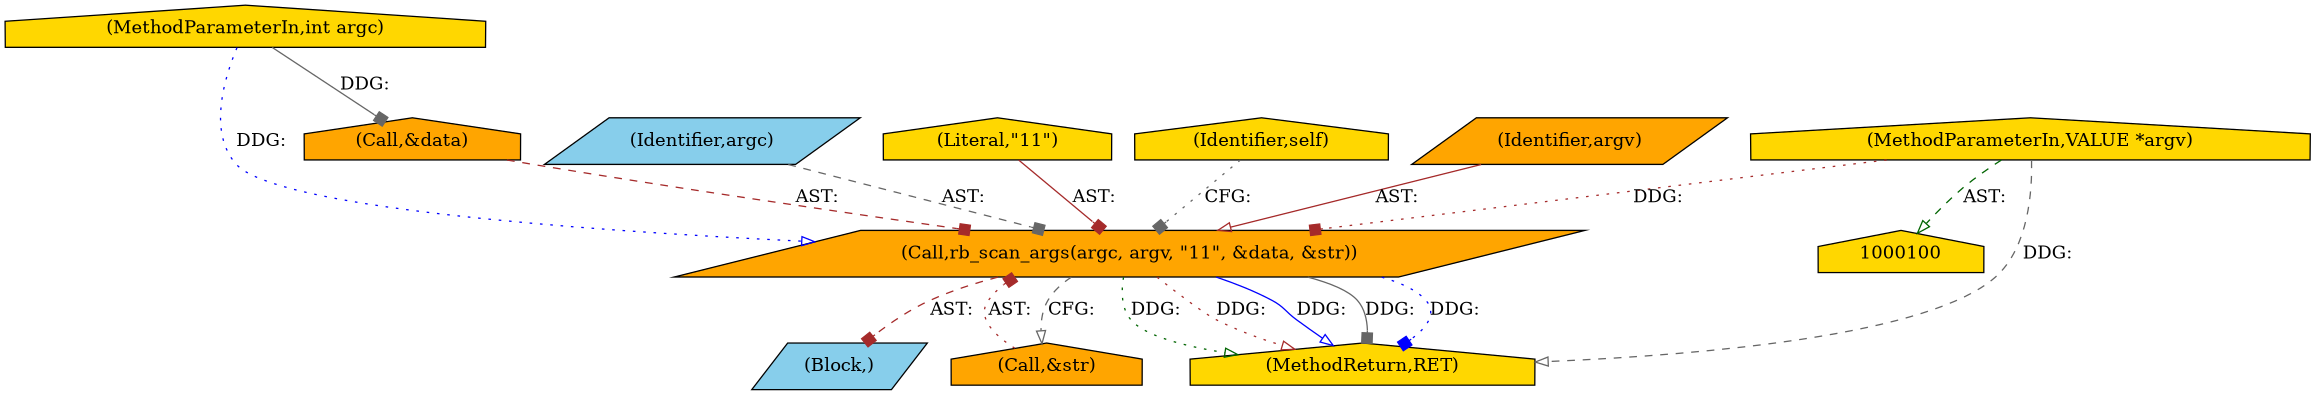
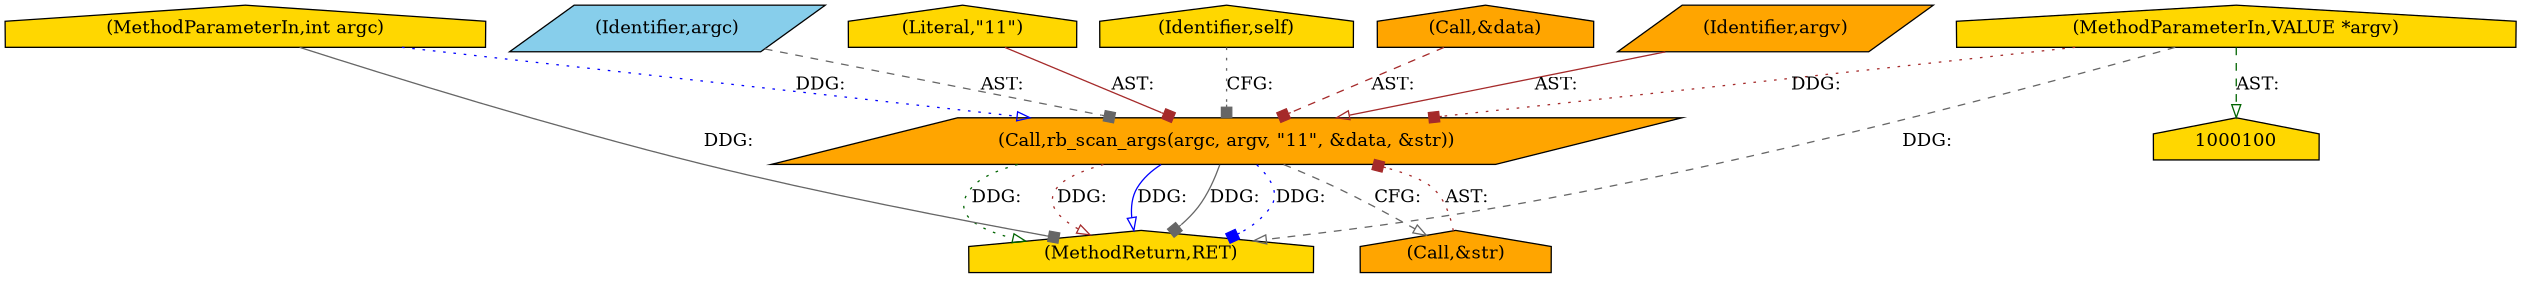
(323, 81) -> (669, 156)
(840, 366) -> none
